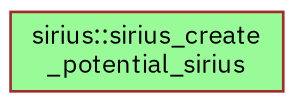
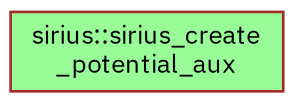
(147, 52) -> (147, 52)
